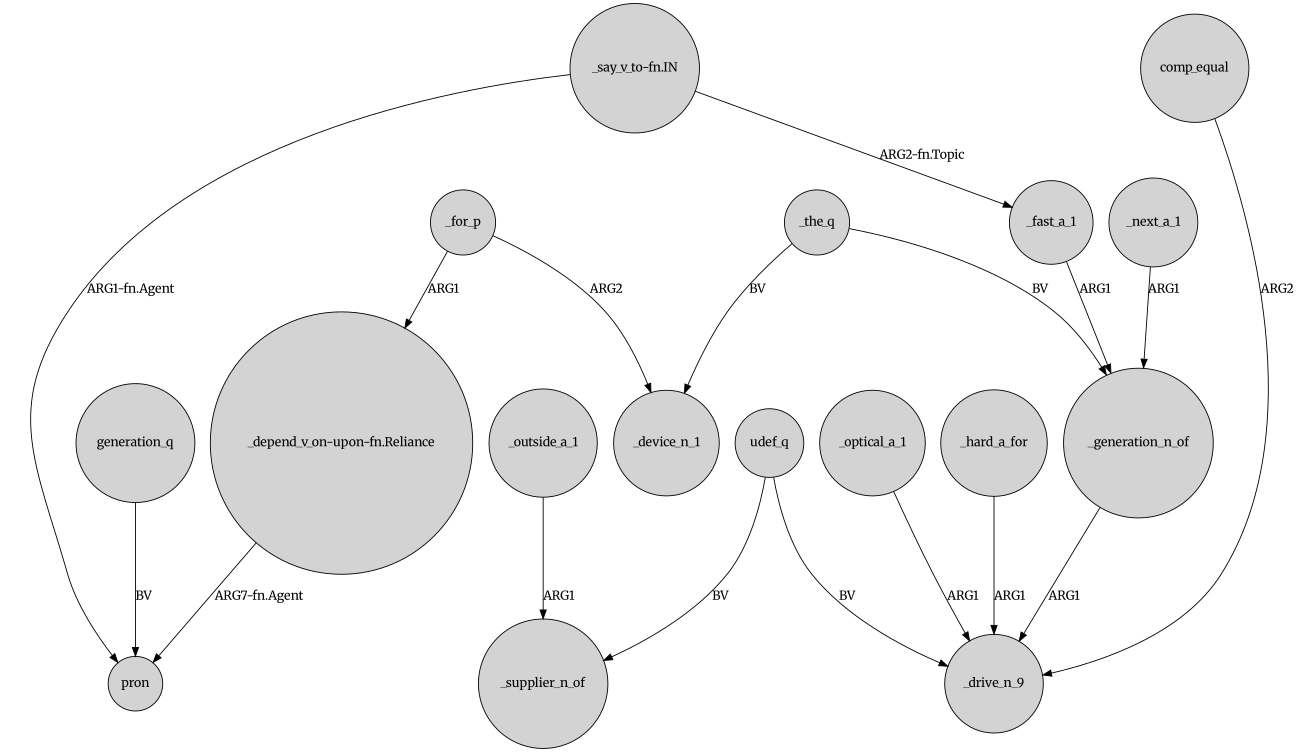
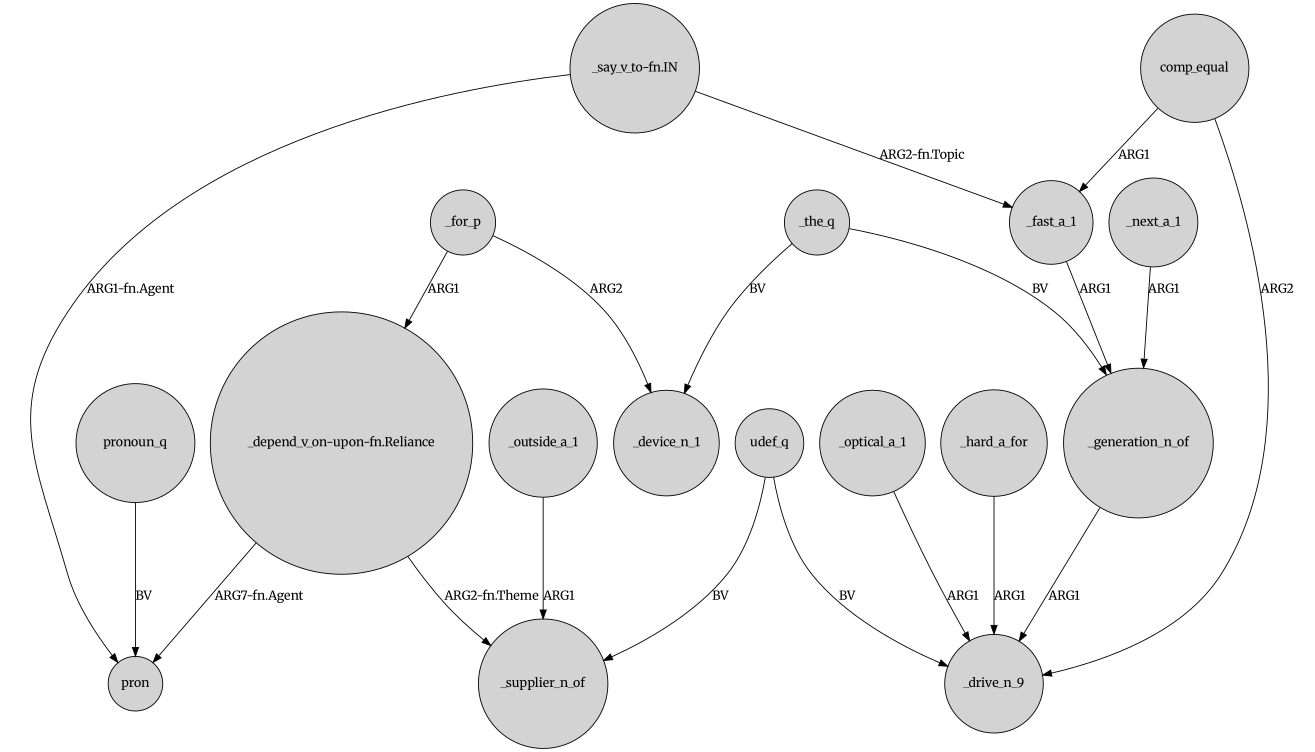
none -> (1122, 147)
(135, 443) -> (135, 443)
none -> (443, 601)
